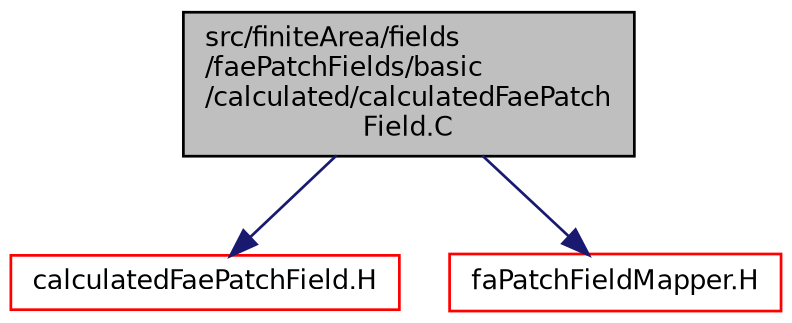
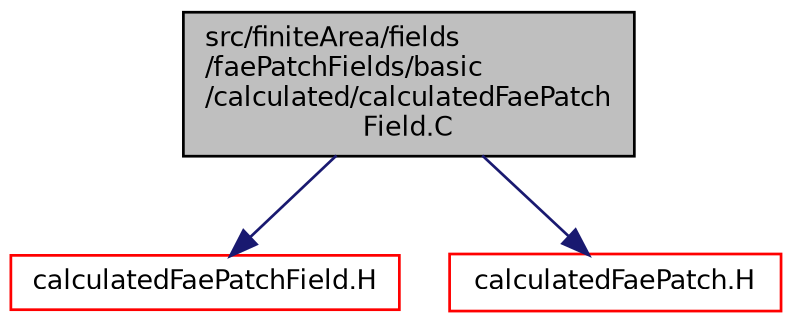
(615, 283) -> (615, 283)
